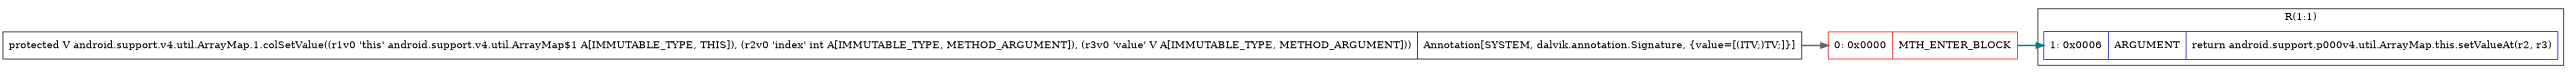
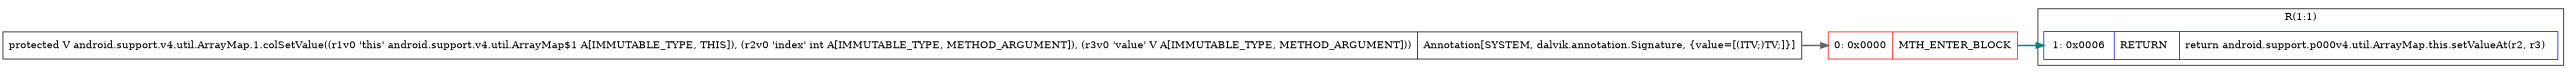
(2147, 45) -> (2144, 45)
